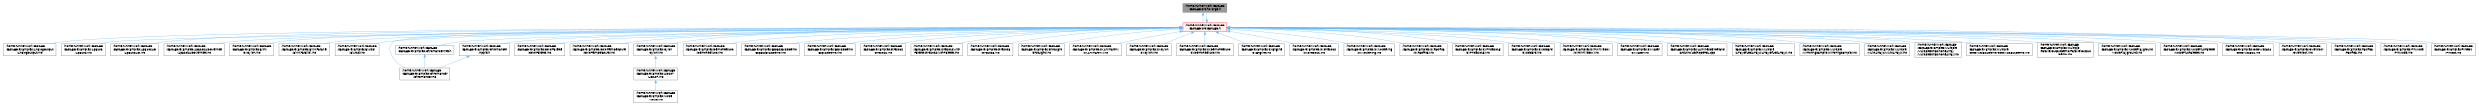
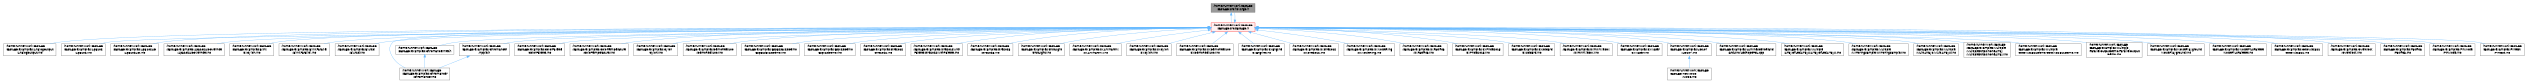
(656, 63) -> (1465, 30)
(656, 97) -> (1689, 74)
